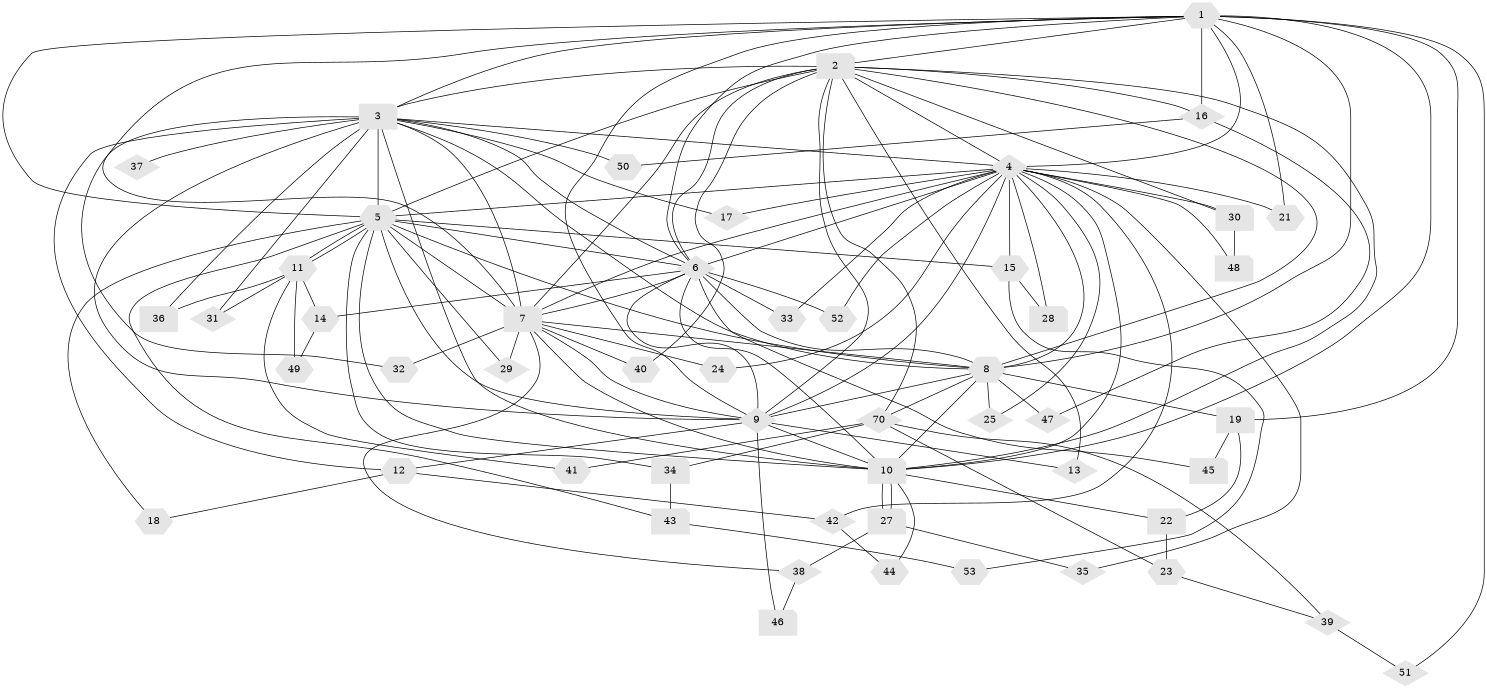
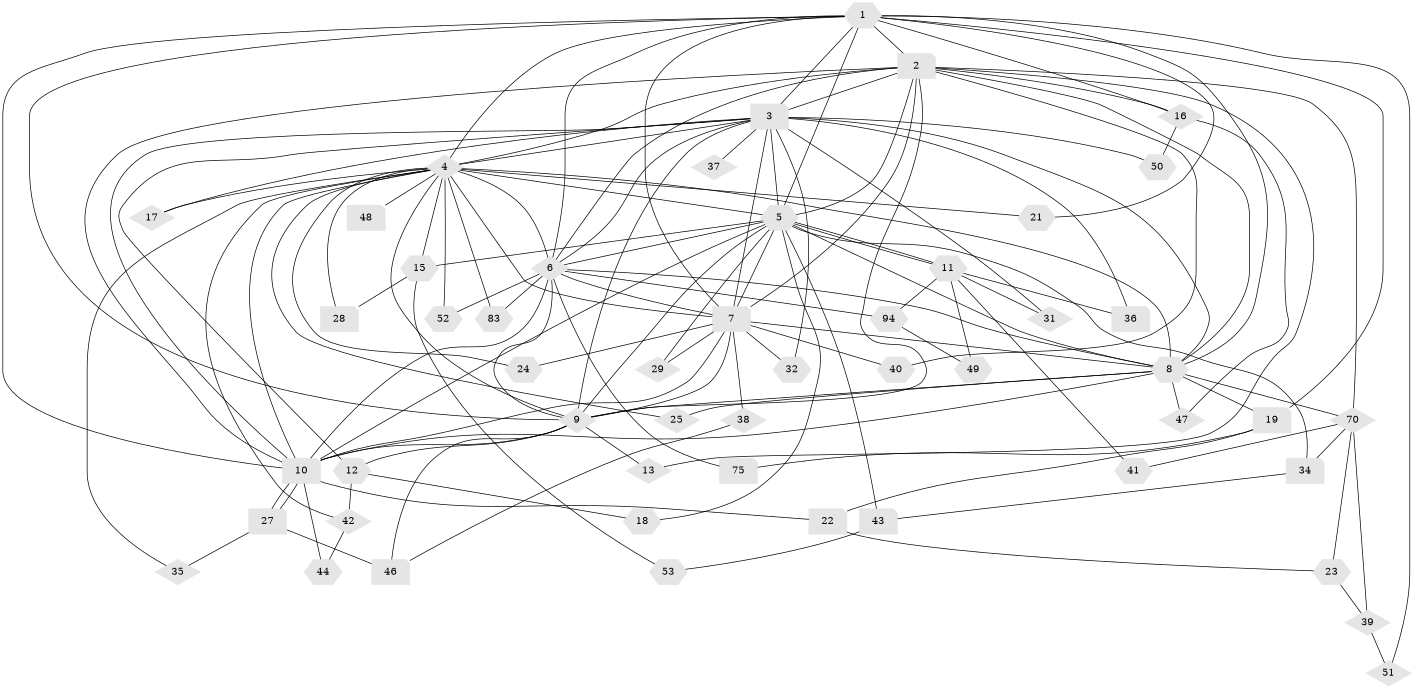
(1235, 218) -> none
(320, 319) -> (889, 319)
(787, 319) -> (494, 319)
(1209, 471) -> (739, 471)
(836, 551) -> (329, 547)
